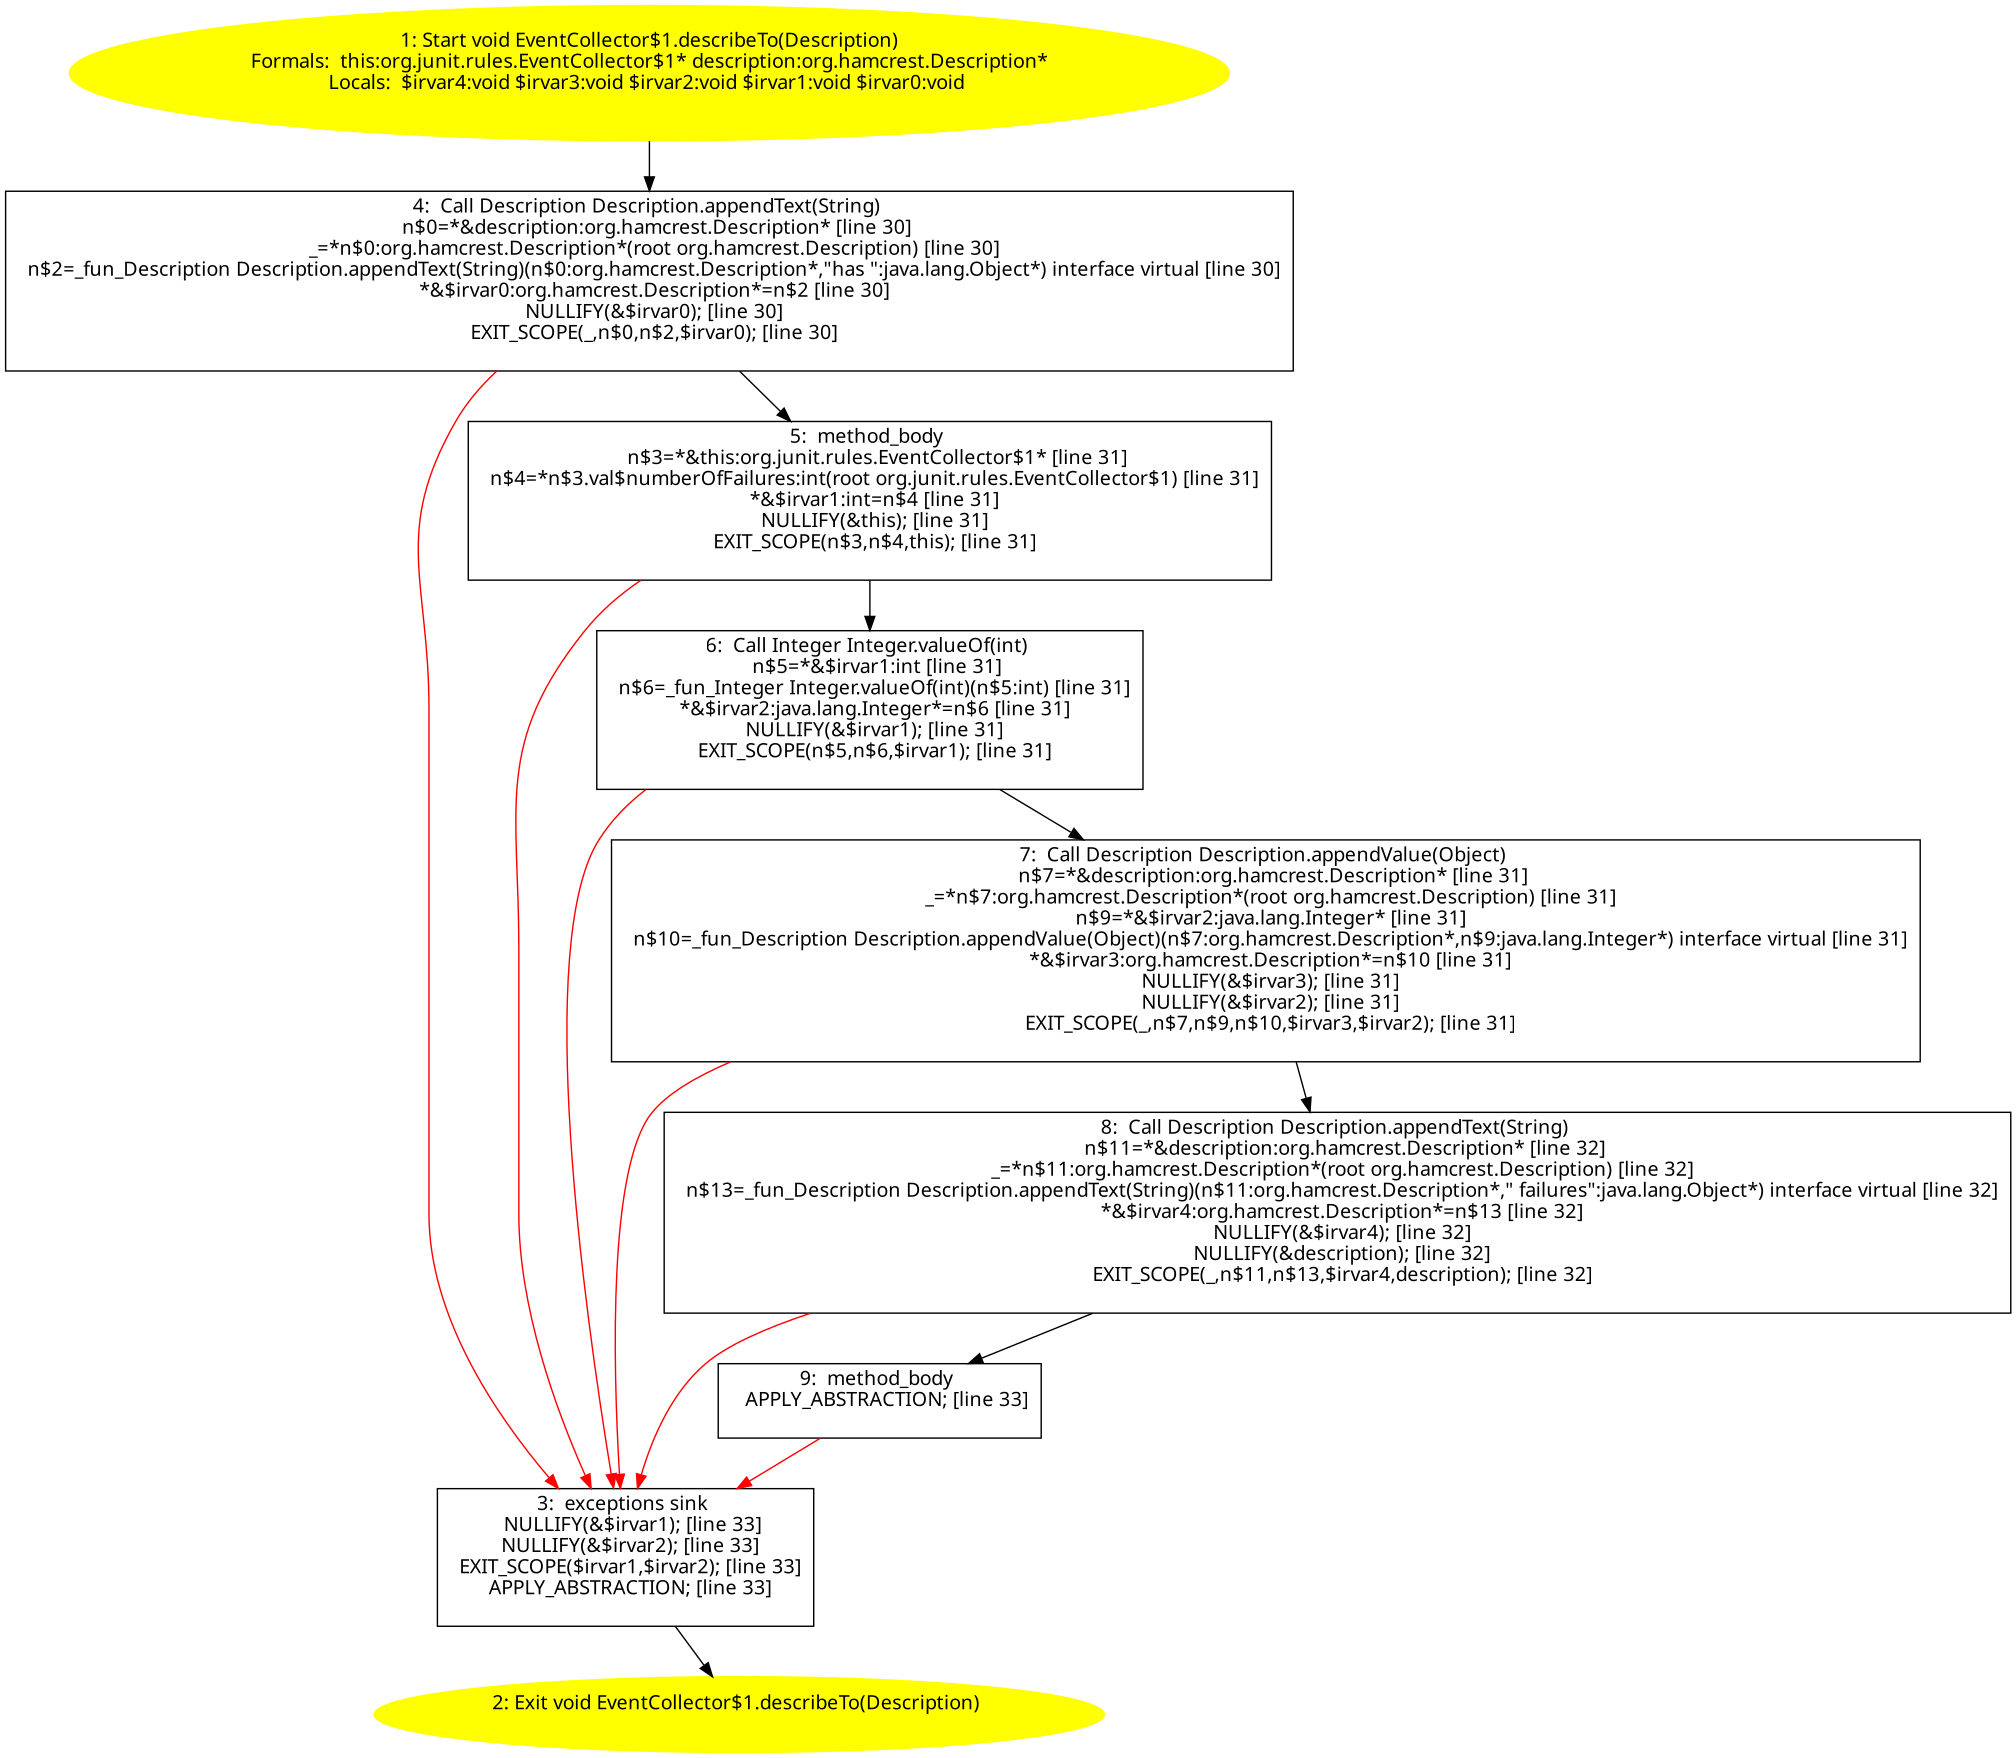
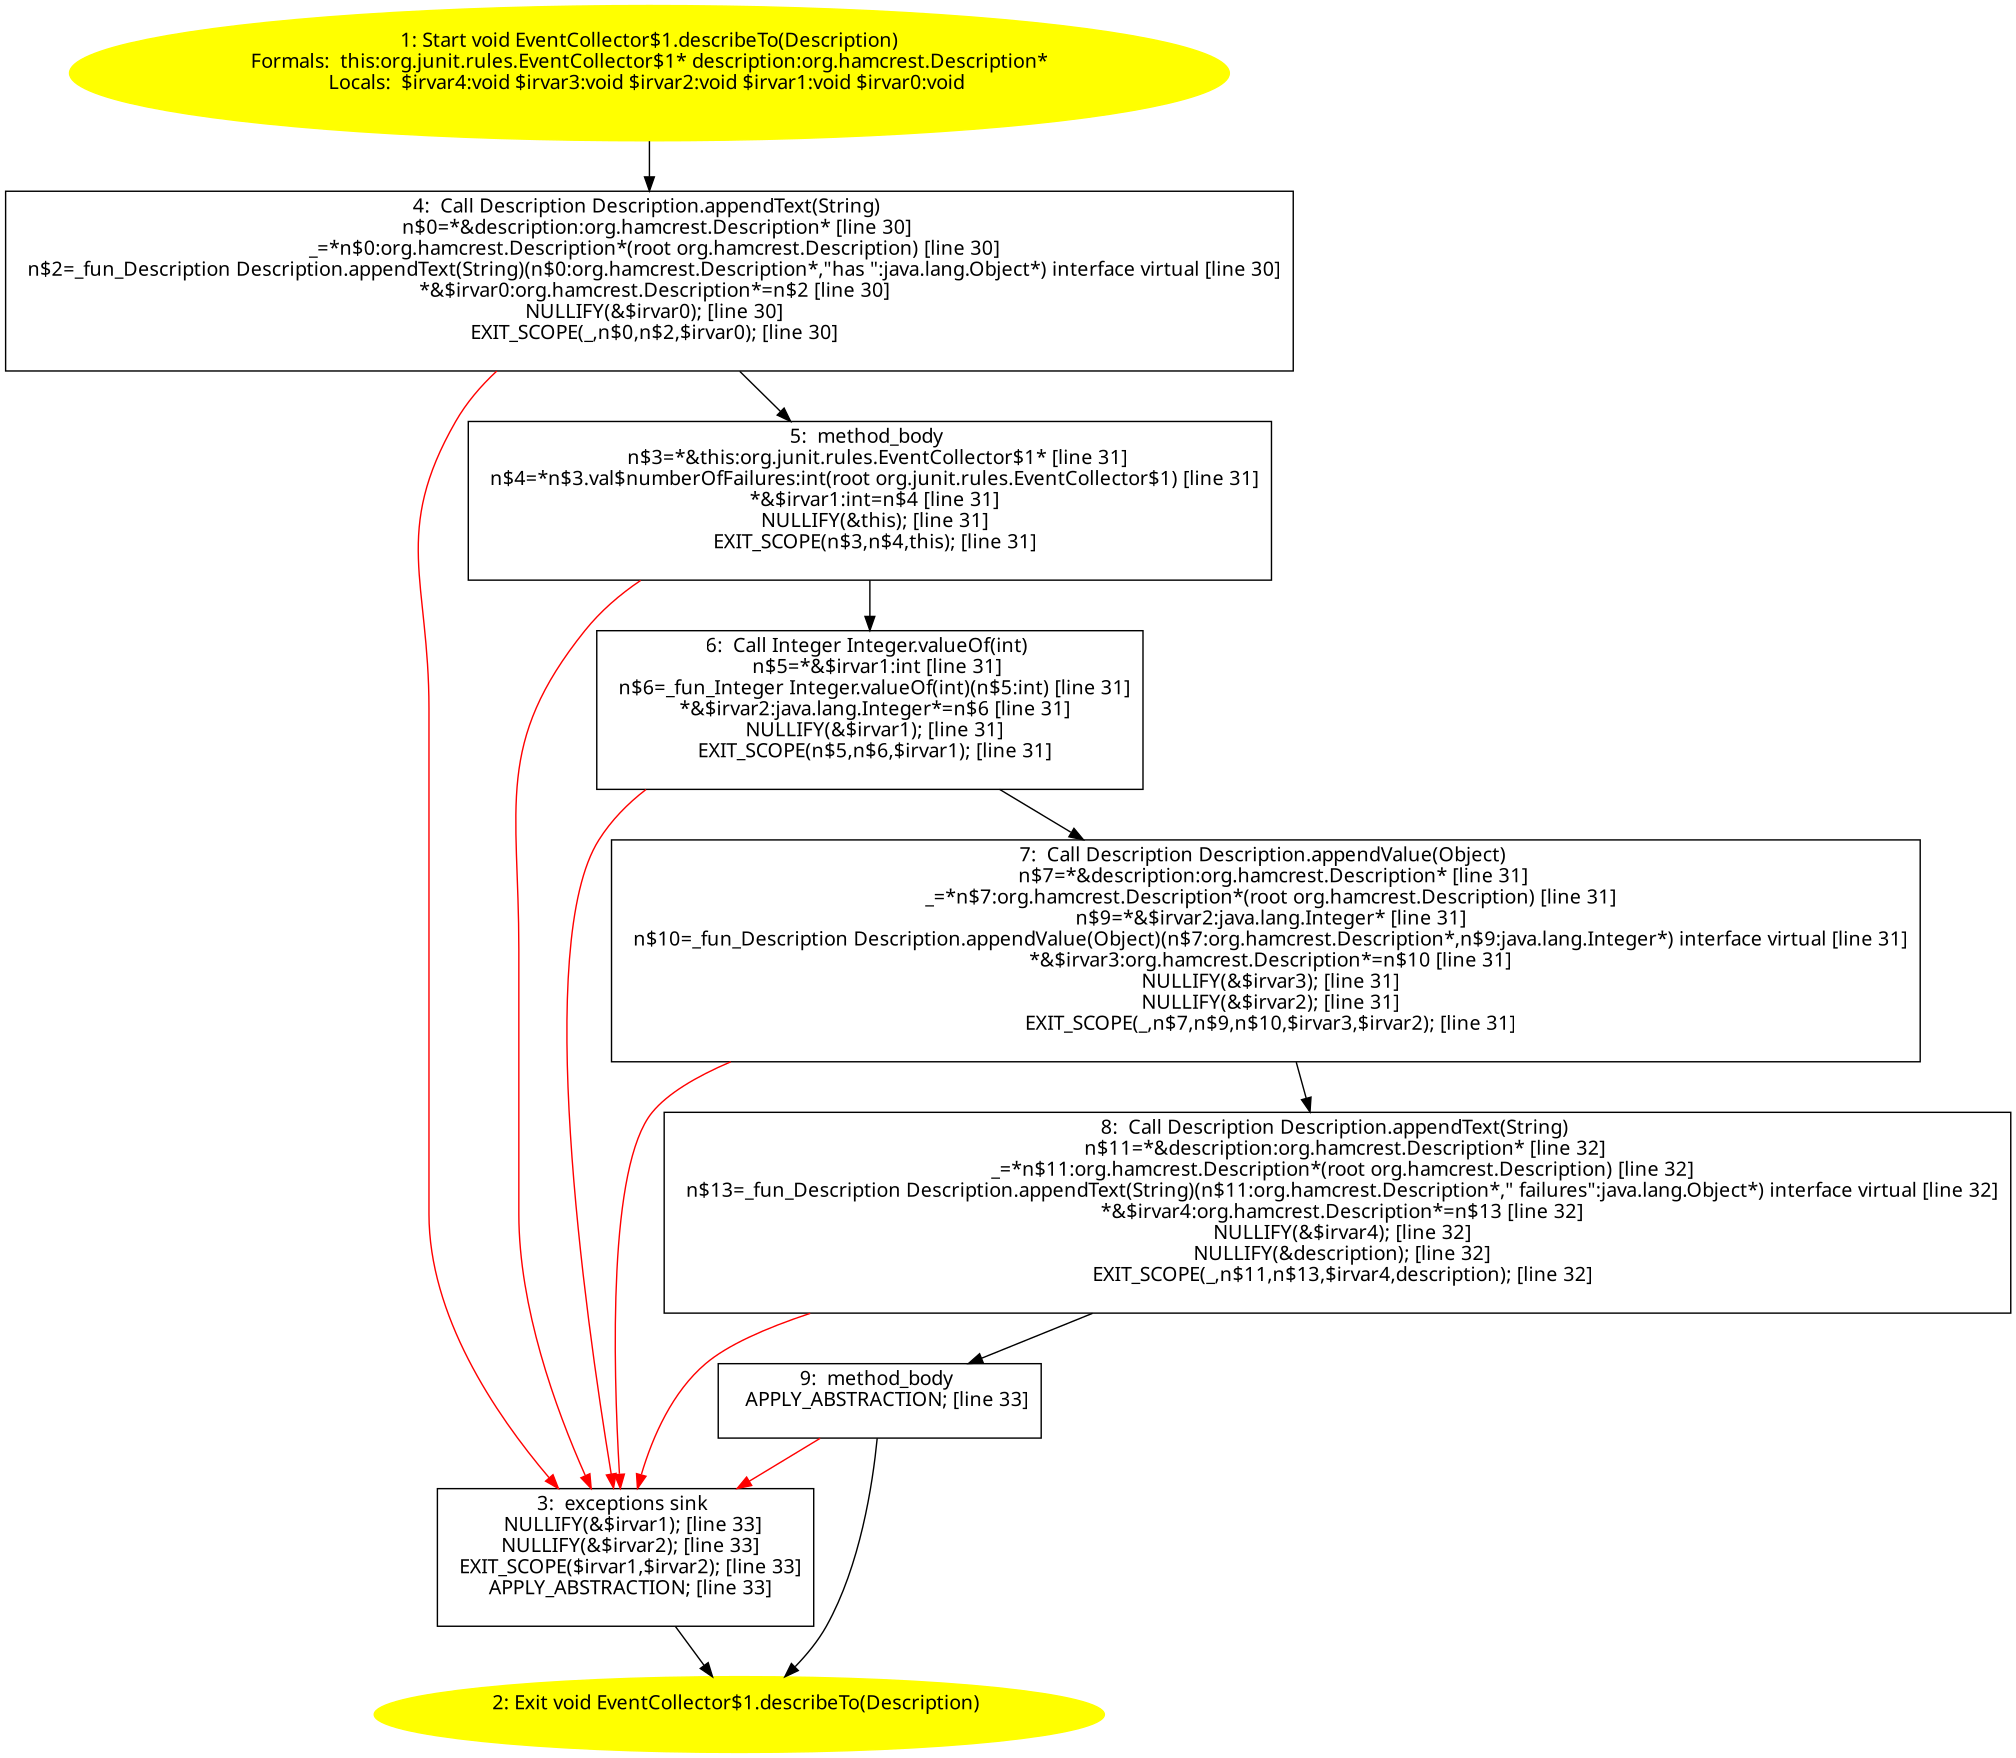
none -> (854, 1559)
